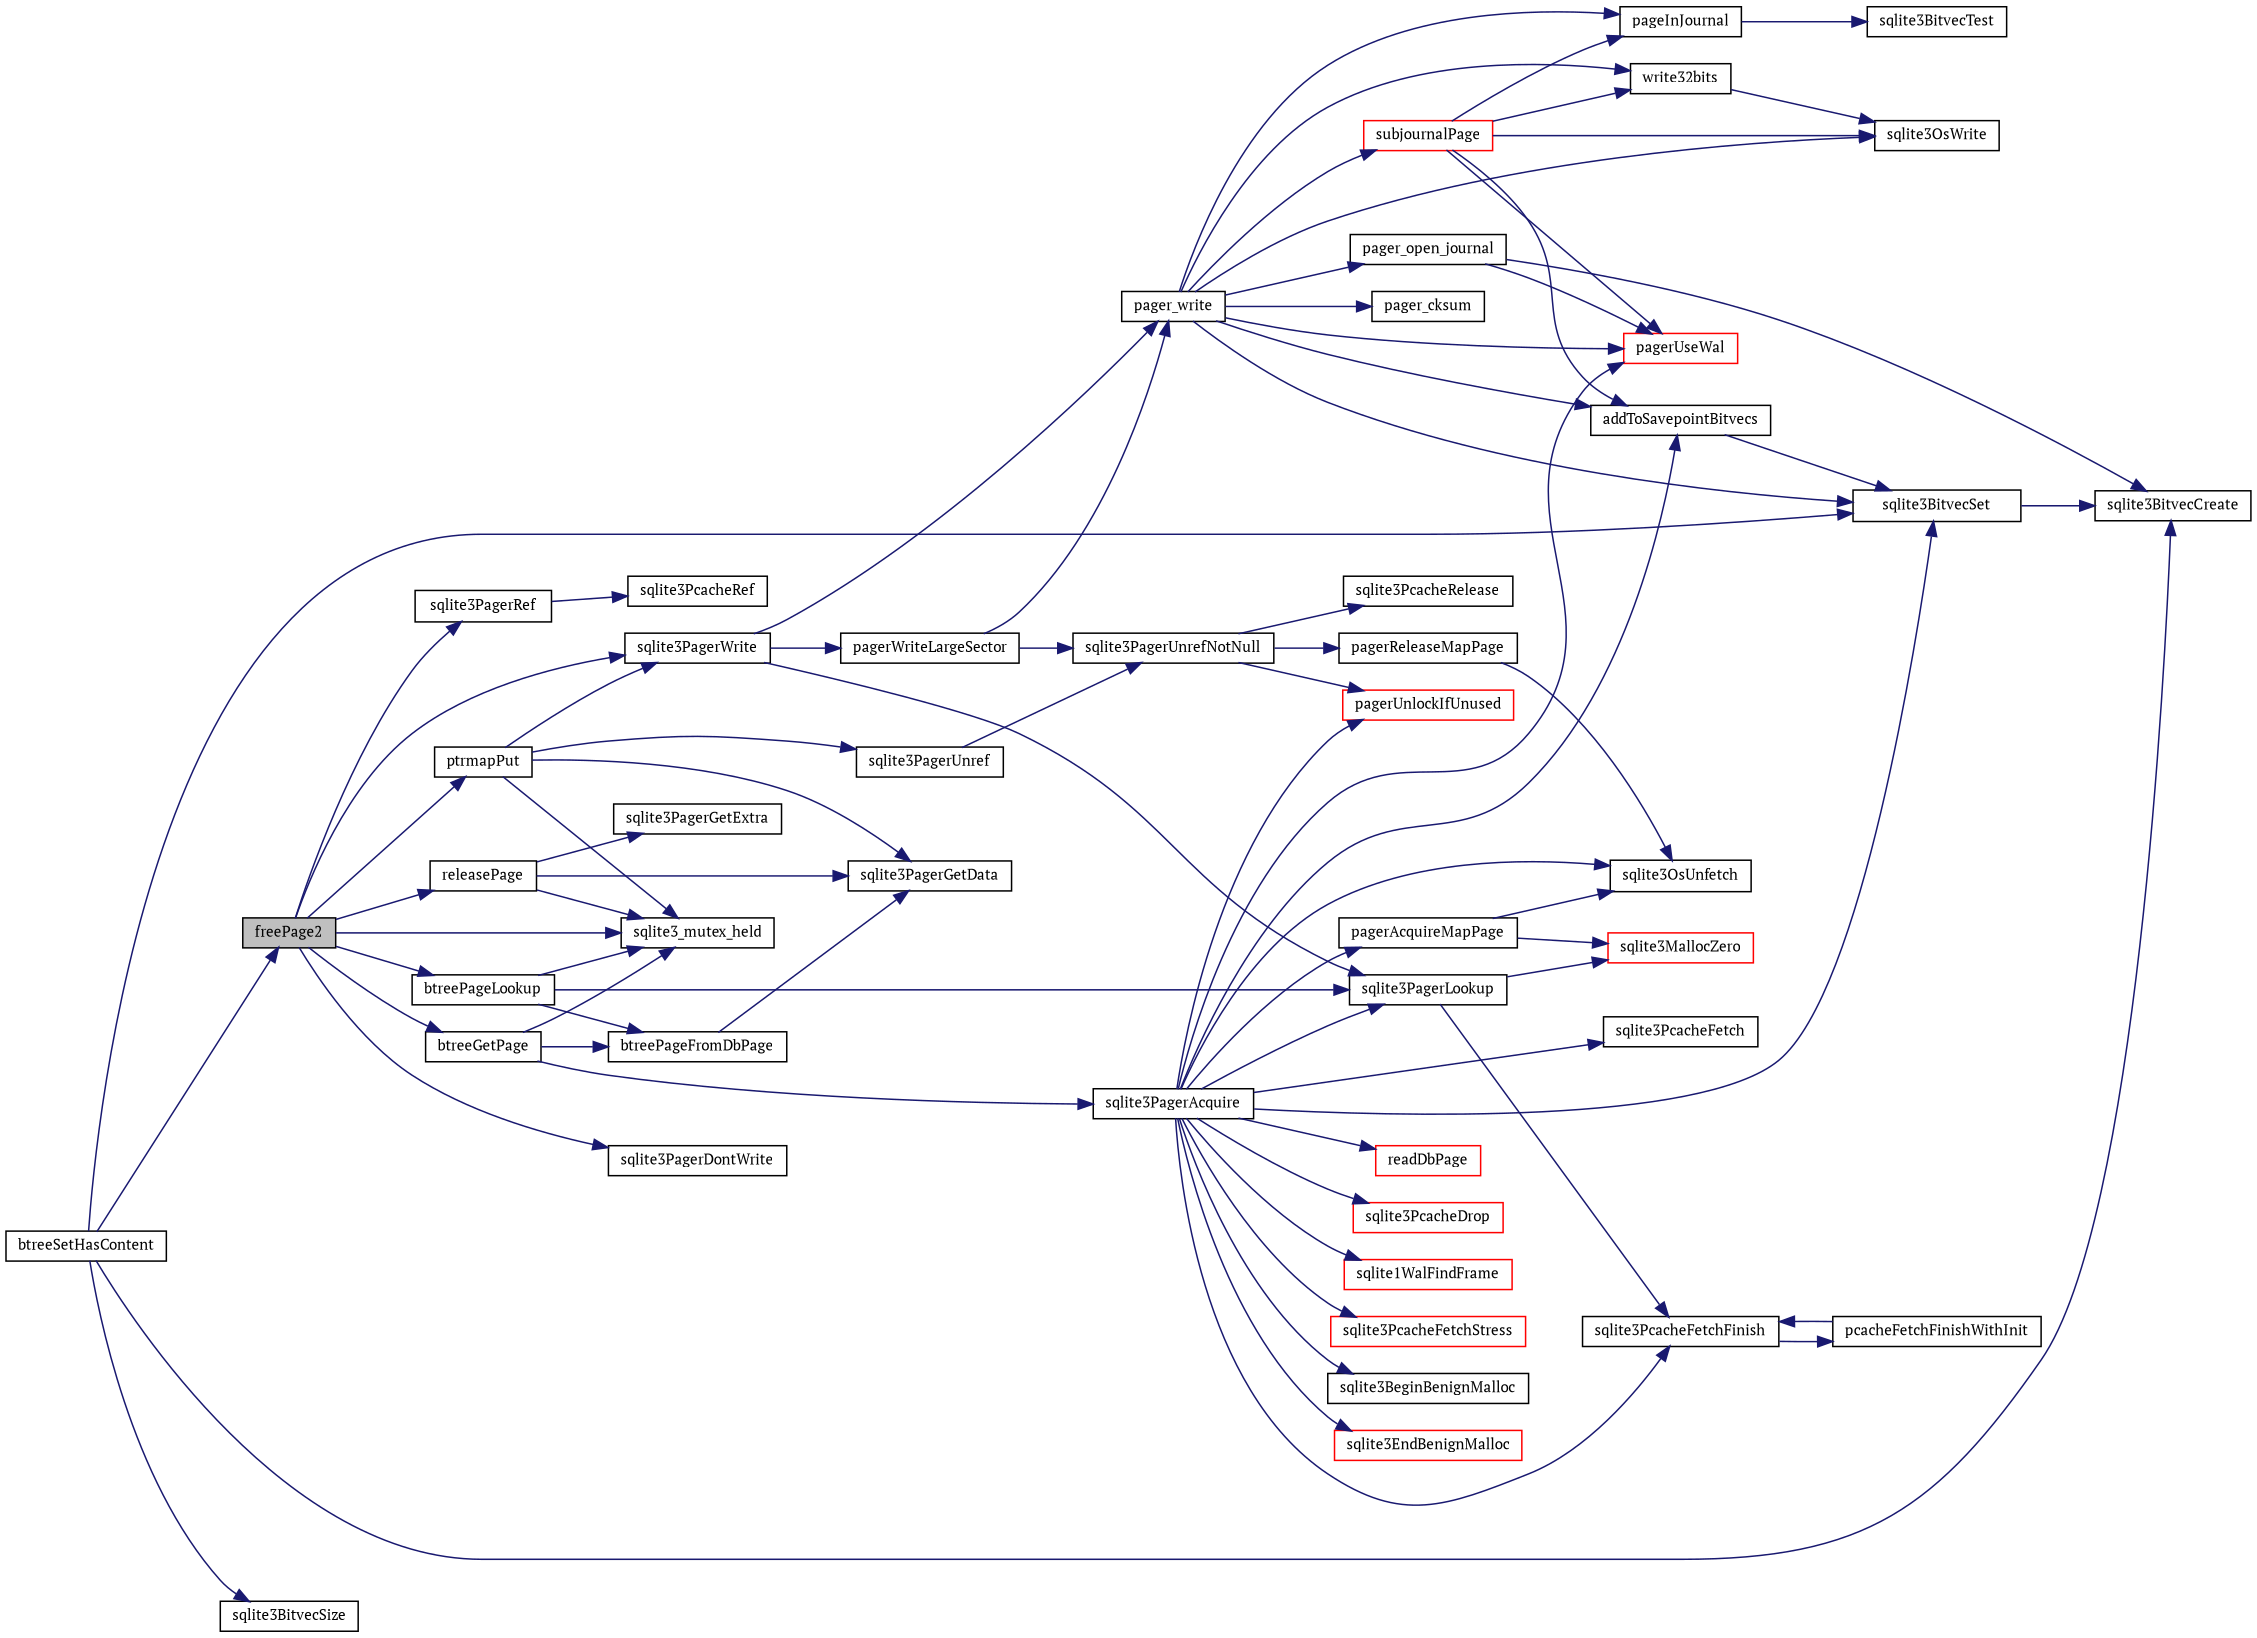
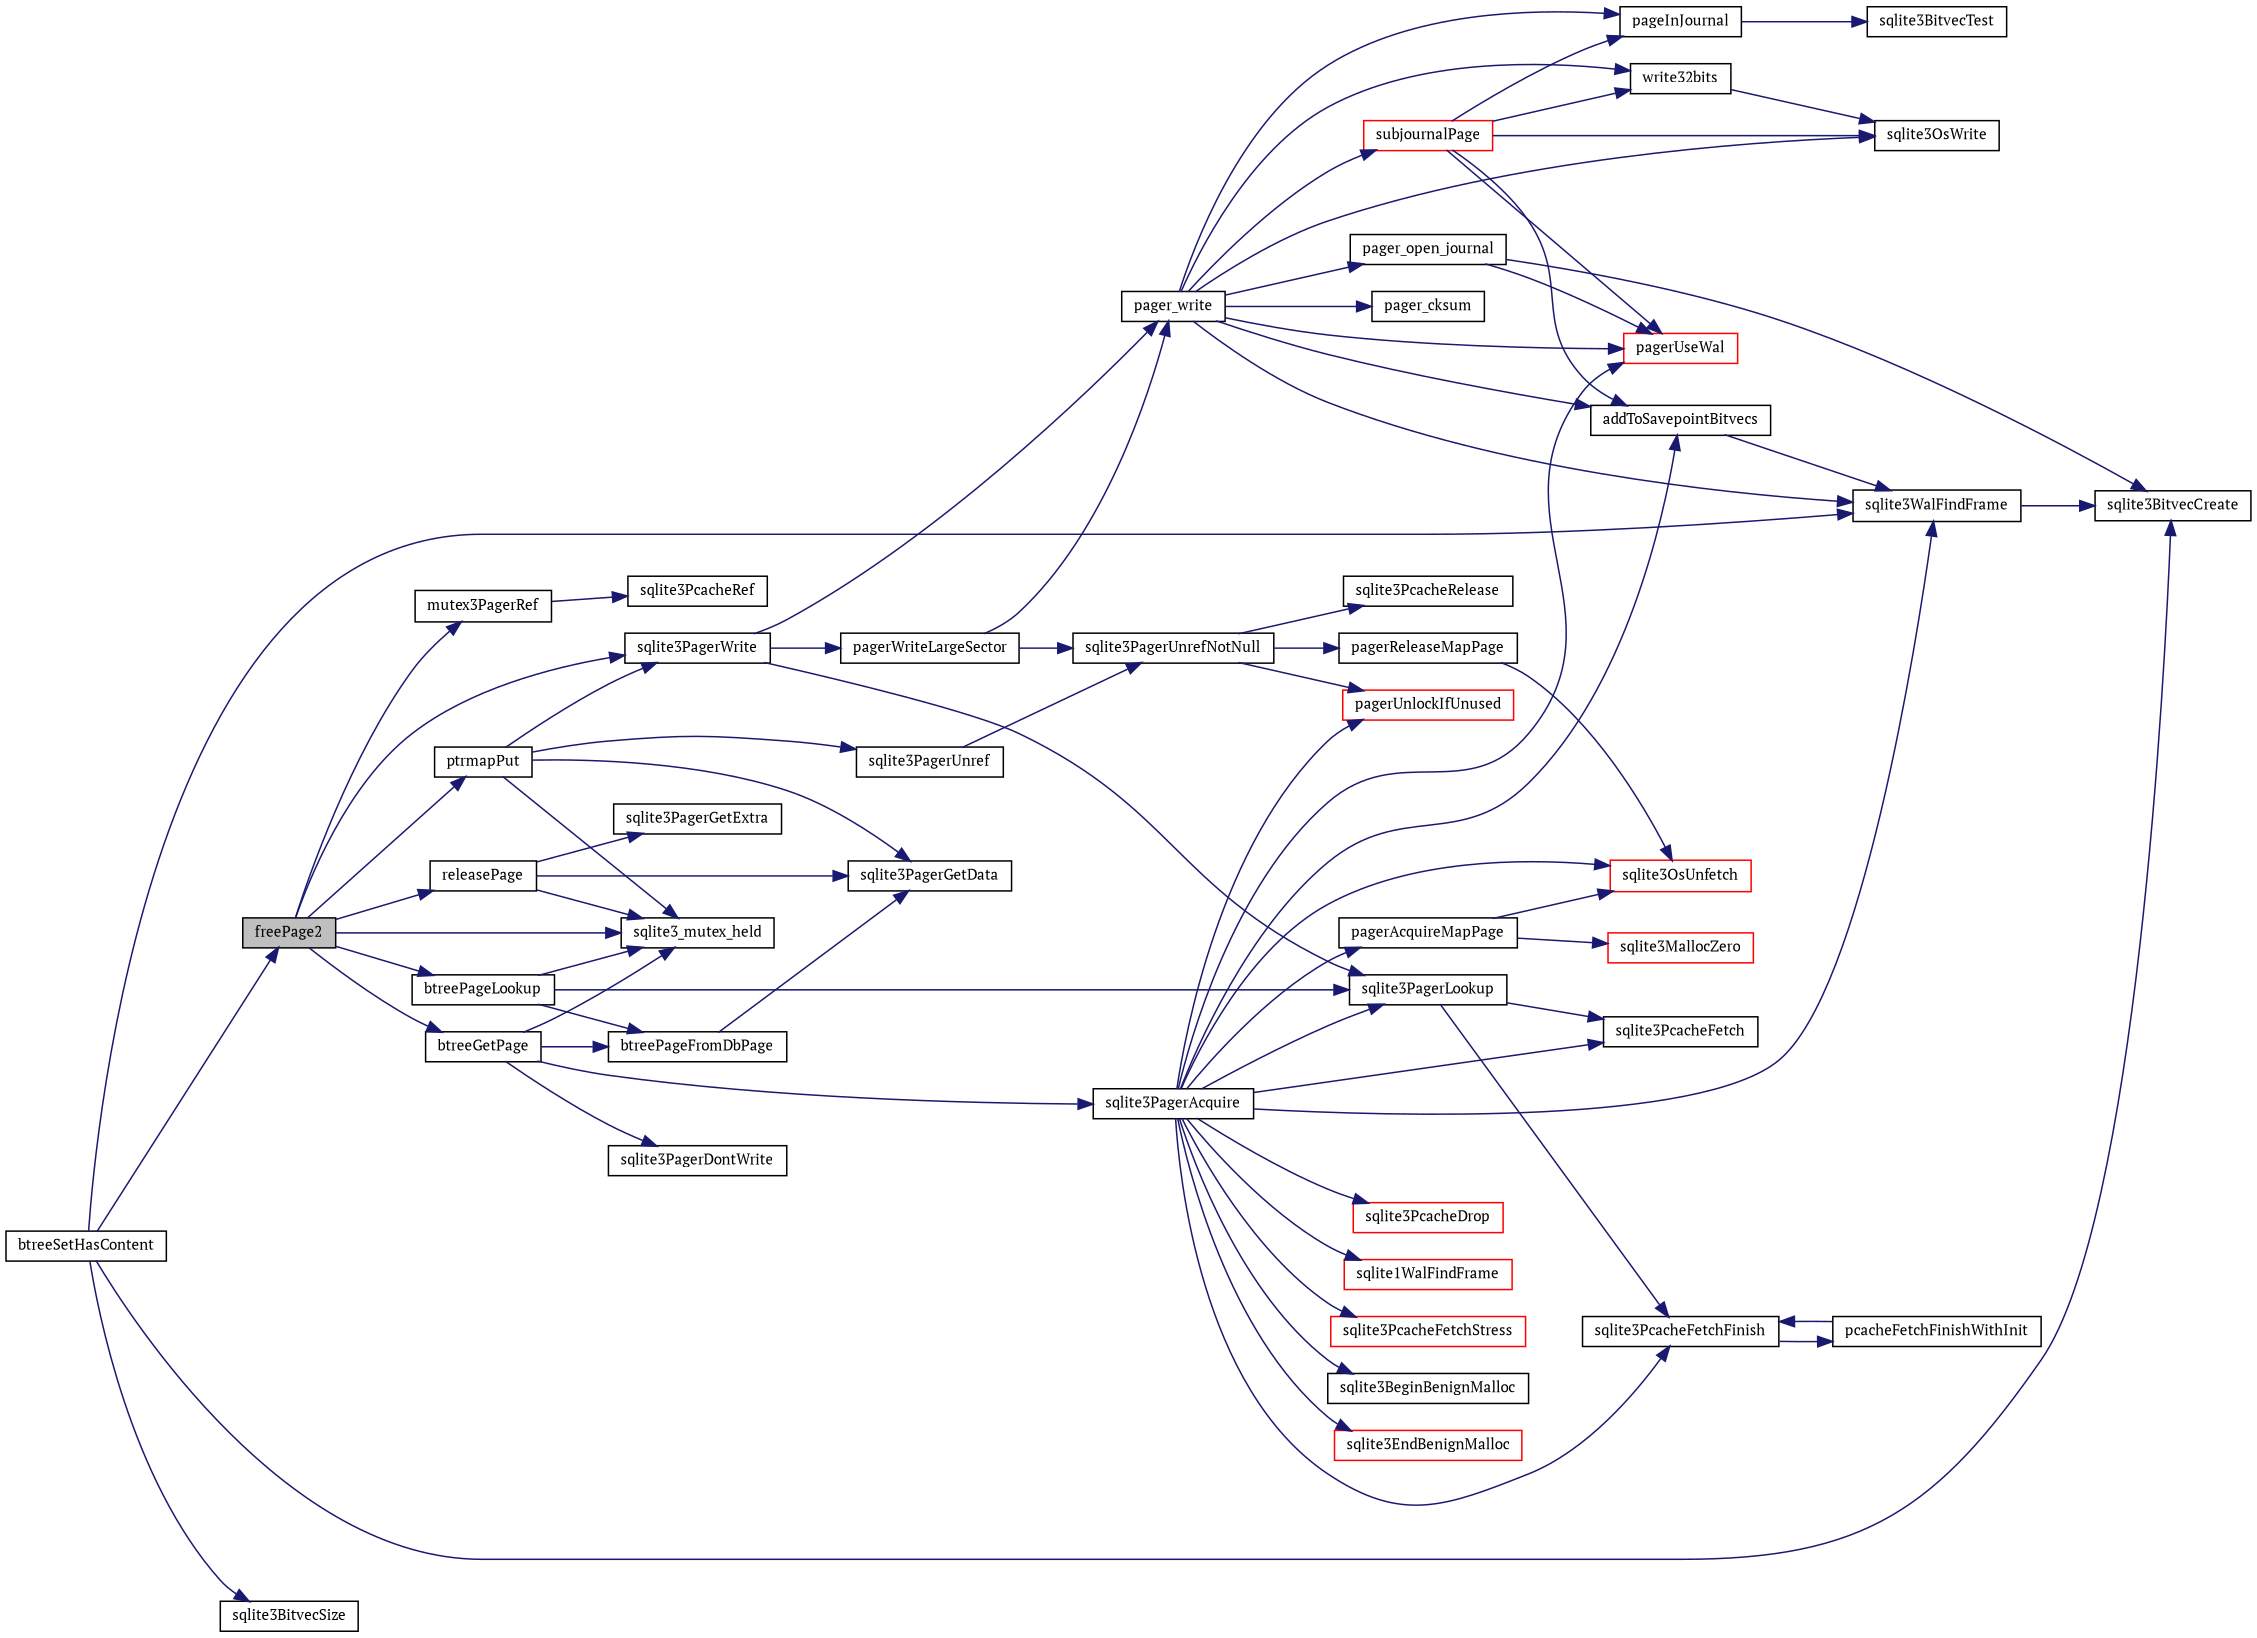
(1937, 506) -> (1937, 506)
(483, 606) -> (483, 606)
(1681, 876) -> (1681, 876)
(1550, 970) -> (1548, 1010)
(422, 1081) -> (572, 1104)
(1428, 1161) -> none
